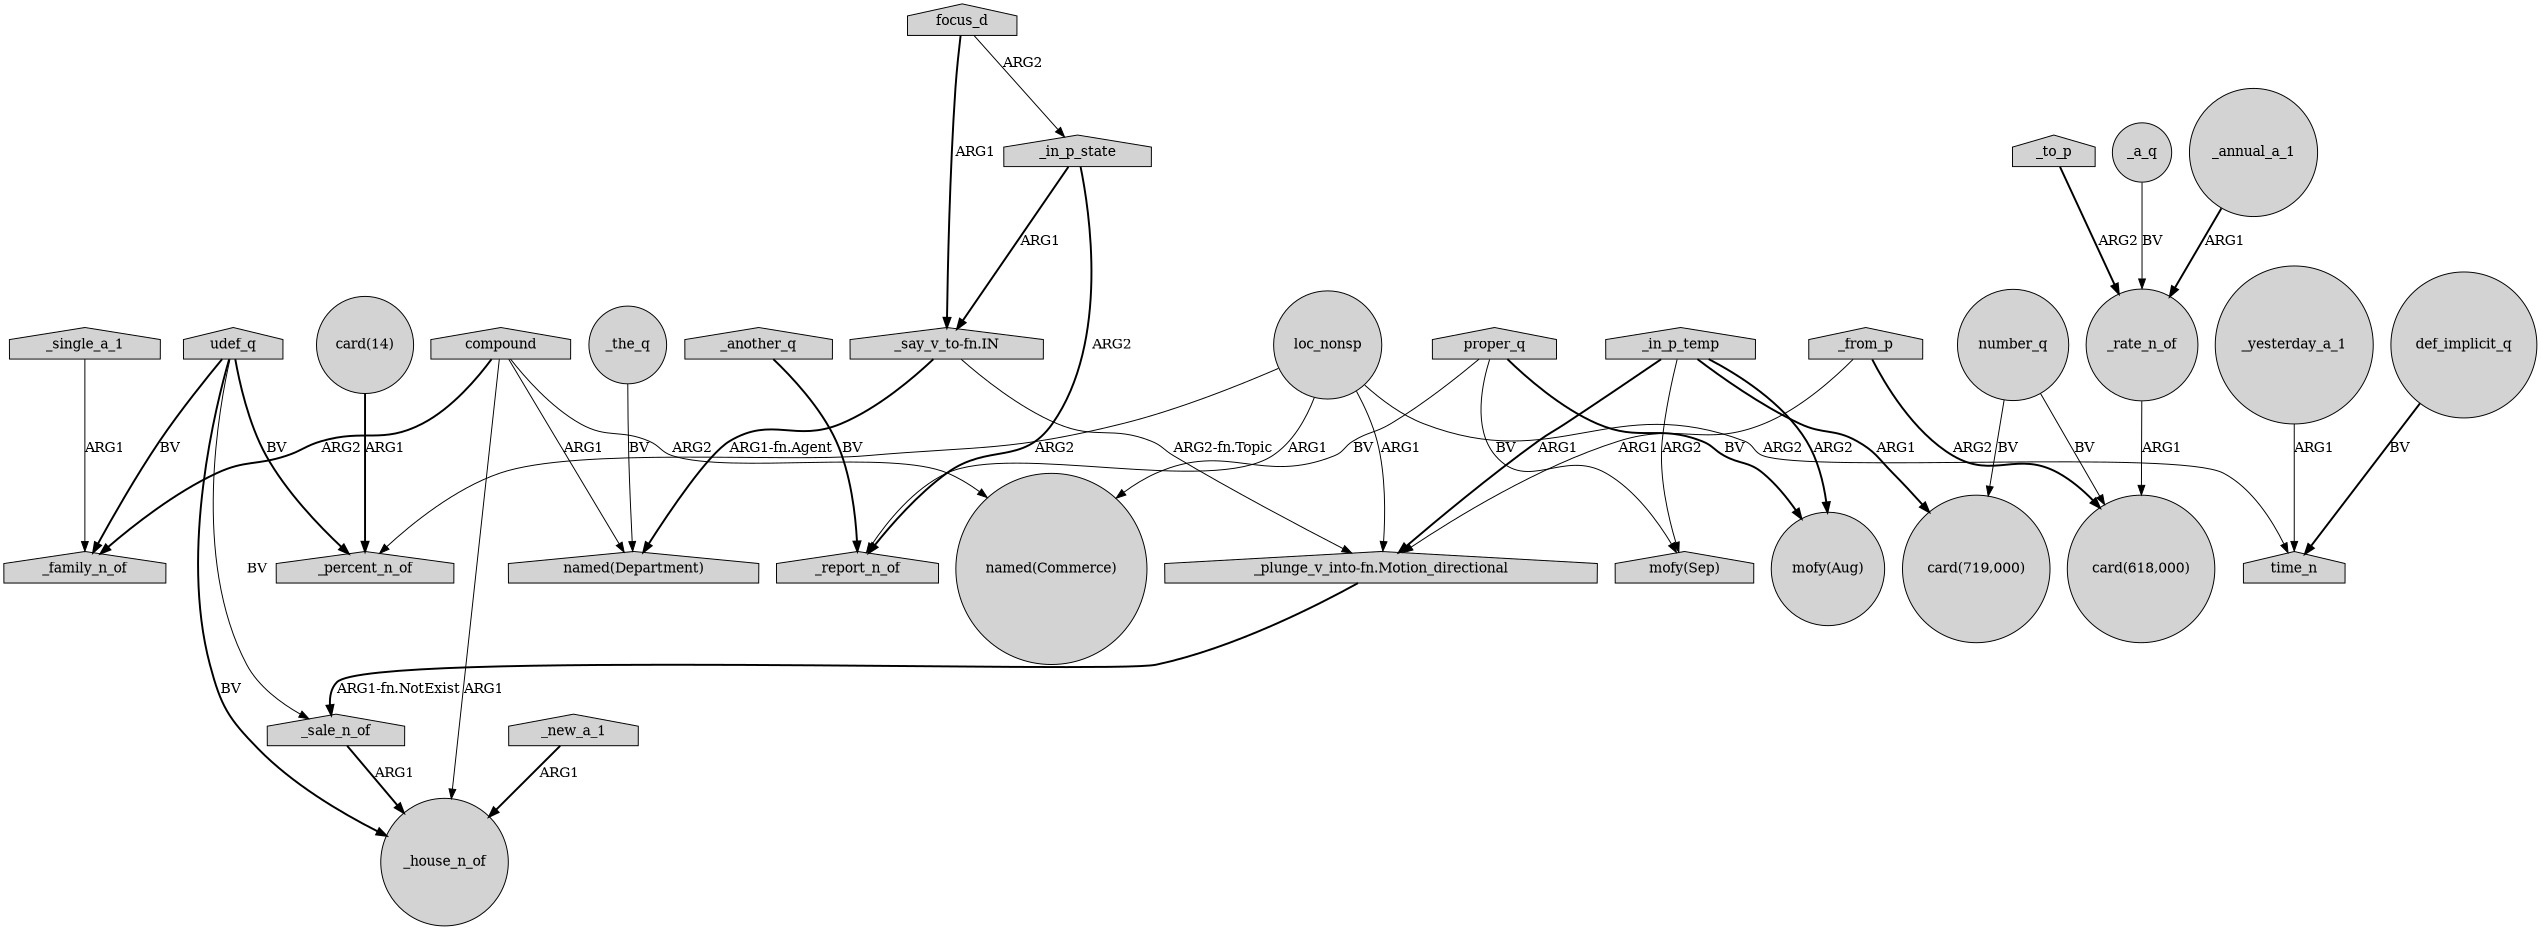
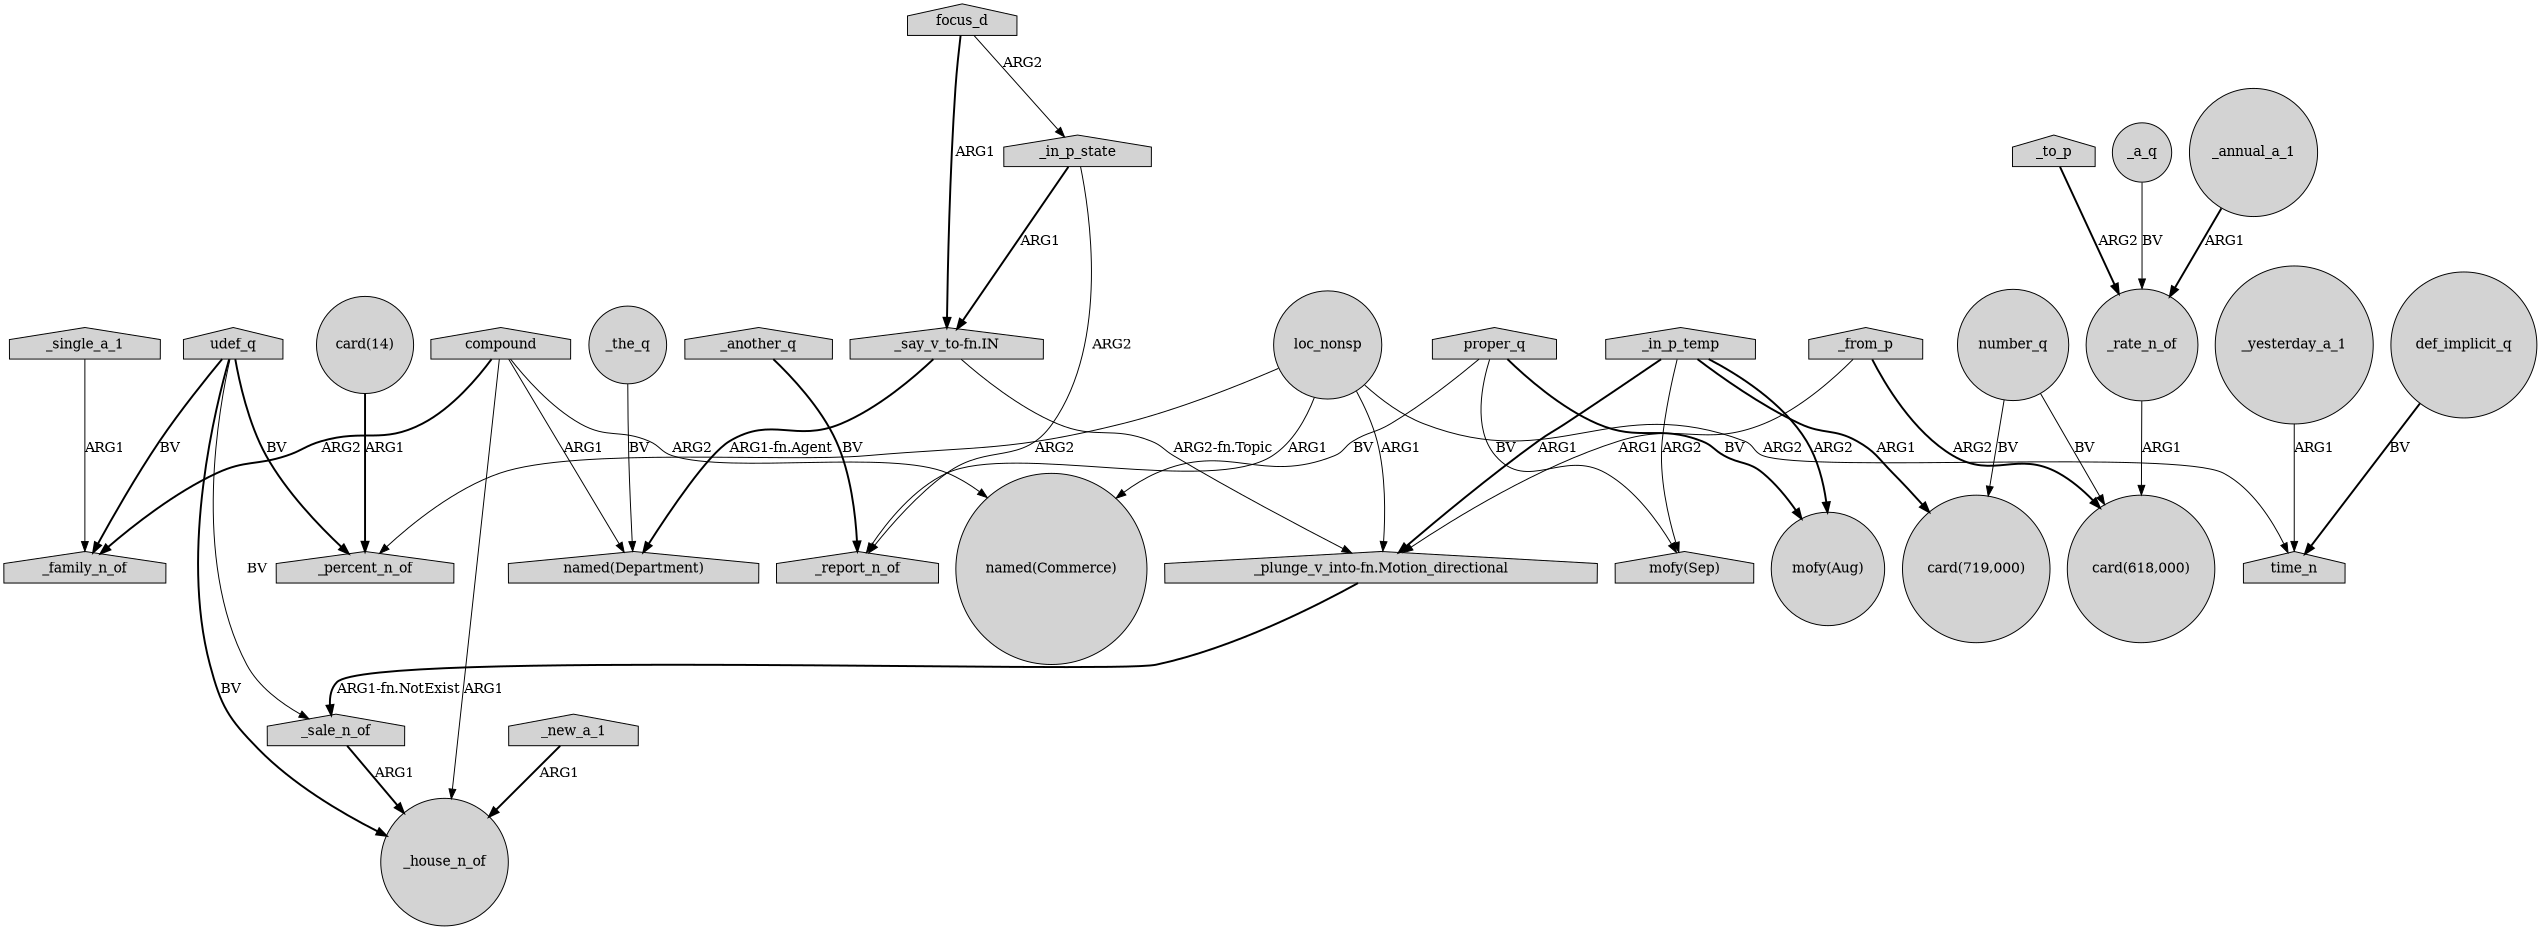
(1063, 405) -> (1063, 405)
